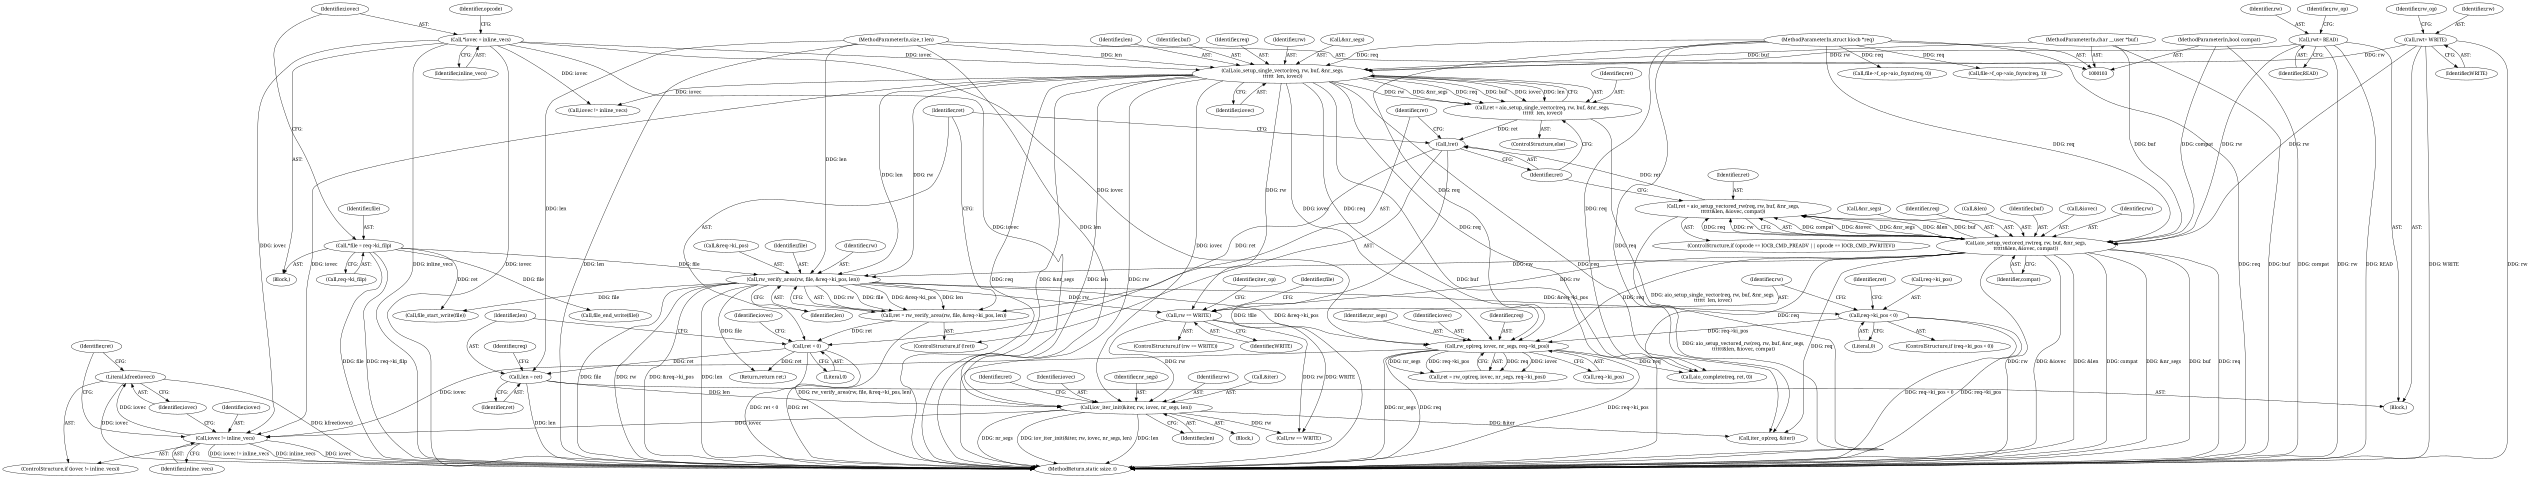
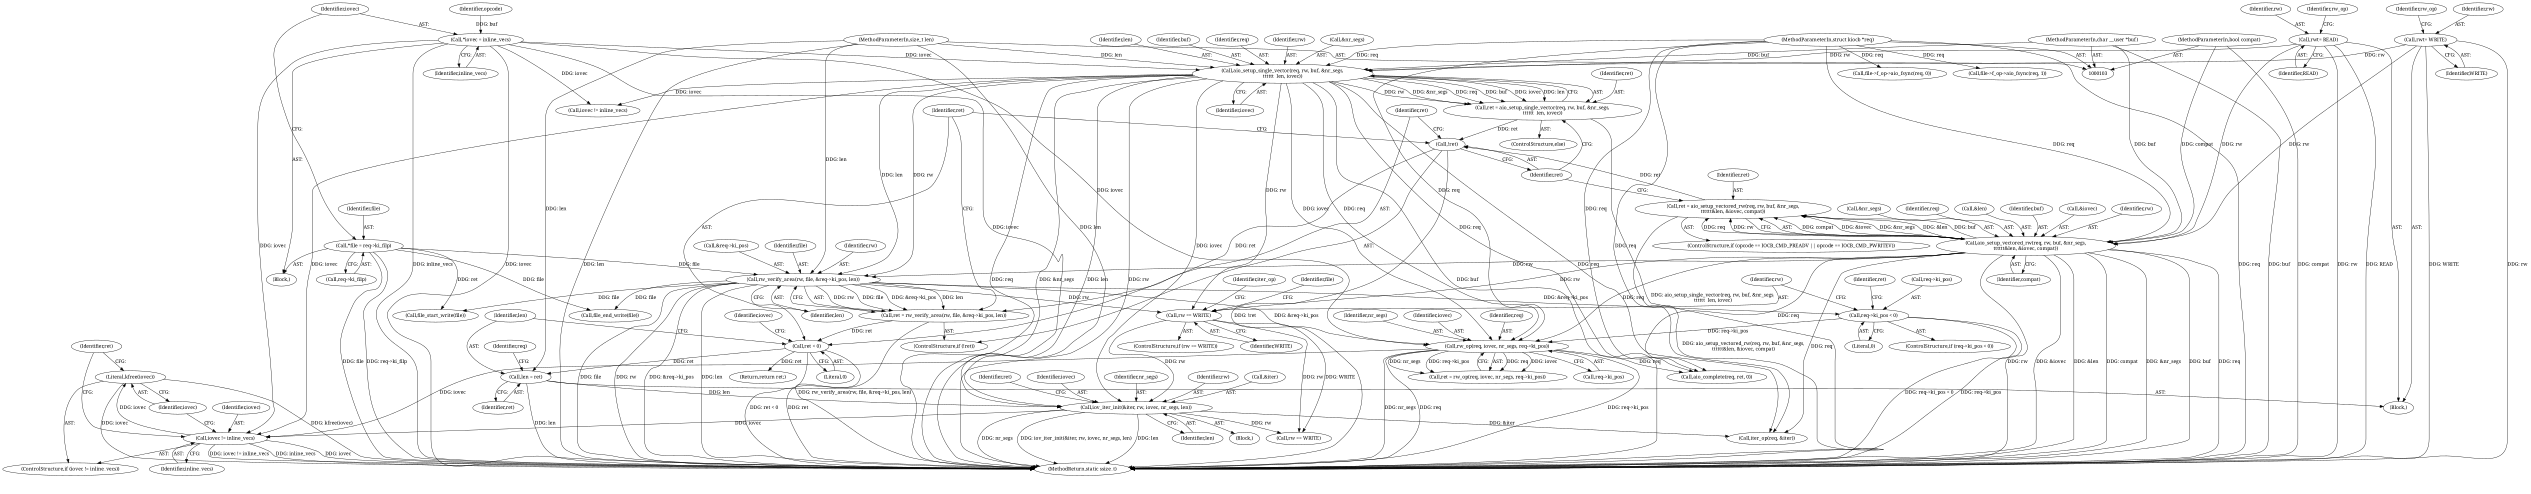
(487, 25) -> (487, 25)
(1245, 316) -> (1245, 316)
(719, 323) -> (684, 284)
